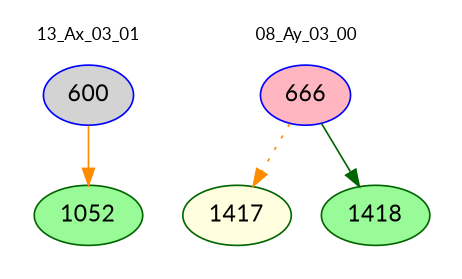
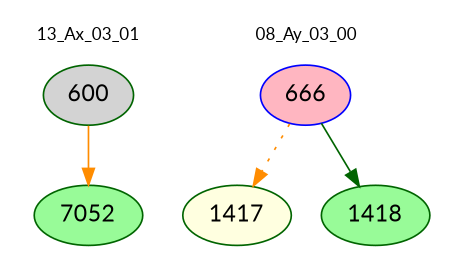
(88, 95) -> (88, 95)
(88, 215) -> (88, 215)
